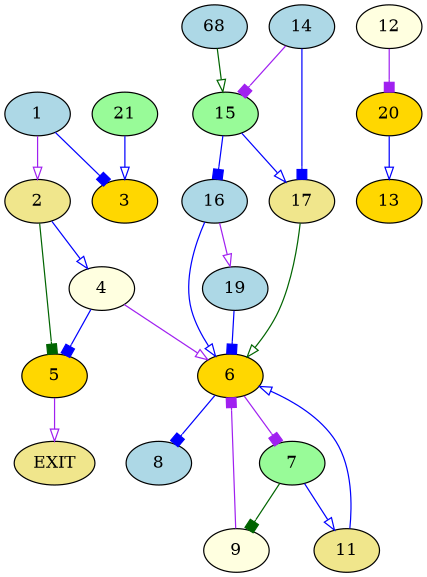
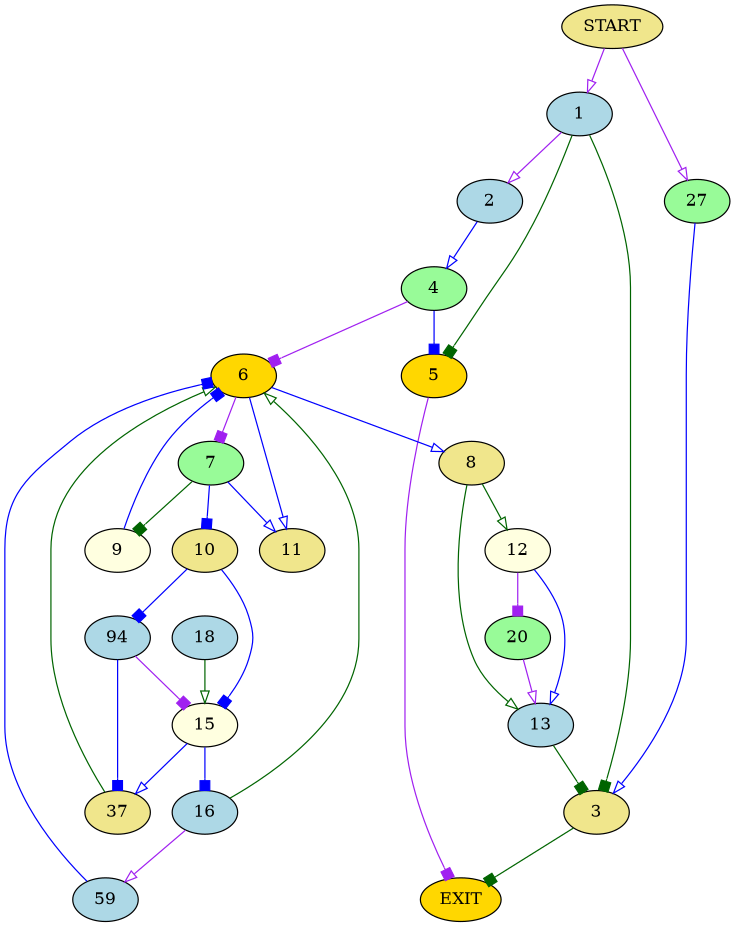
(215, 27) -> (205, 638)
(302, 27) -> (118, 638)
none -> (612, 27)
(125, 114) -> (697, 201)
(226, 114) -> (205, 725)
(389, 114) -> (518, 638)
(389, 152) -> (528, 676)
(77, 153) -> (630, 455)
(38, 201) -> (490, 201)
(125, 201) -> (597, 812)
(302, 201) -> (118, 812)
(389, 201) -> (541, 725)
(45, 282) -> (521, 245)
(189, 285) -> (359, 613)
(102, 289) -> (434, 289)
(235, 289) -> (105, 900)
(161, 329) -> (345, 330)
(55, 414) -> (405, 635)
(199, 415) -> (352, 417)
(337, 444) -> (266, 457)
(55, 463) -> (461, 900)
(159, 463) -> (472, 463)
(234, 469) -> (157, 456)
none -> (492, 501)
none -> (205, 550)
none -> (460, 600)
none -> (564, 628)
none -> (565, 764)
none -> (535, 852)
